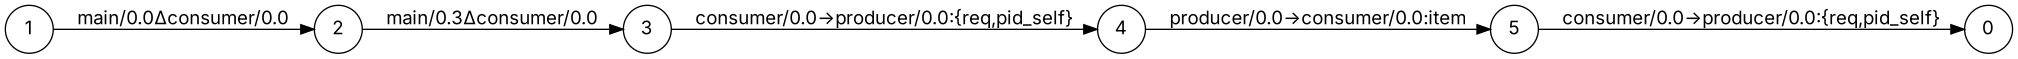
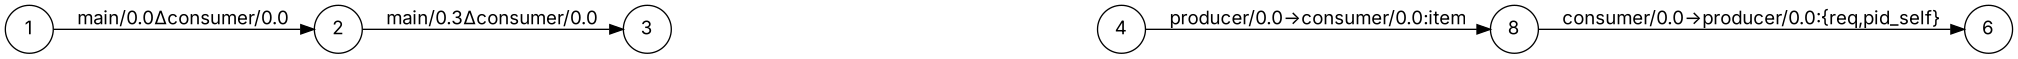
(877, 29) -> none
(1514, 29) -> (1514, 29)
(1989, 29) -> (1989, 29)
